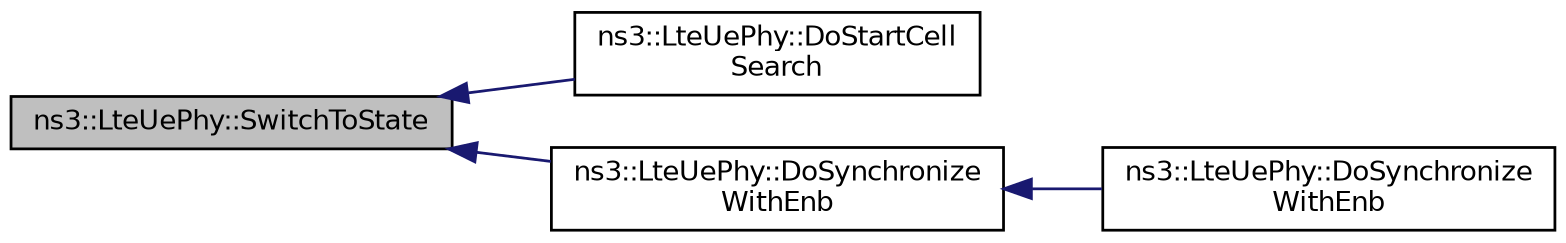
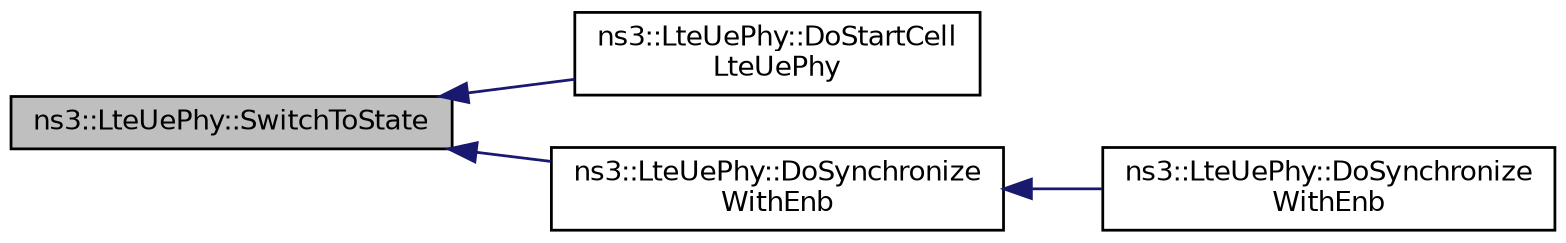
(777, 54) -> (777, 54)
